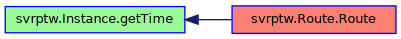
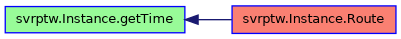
(314, 20) -> (314, 20)
